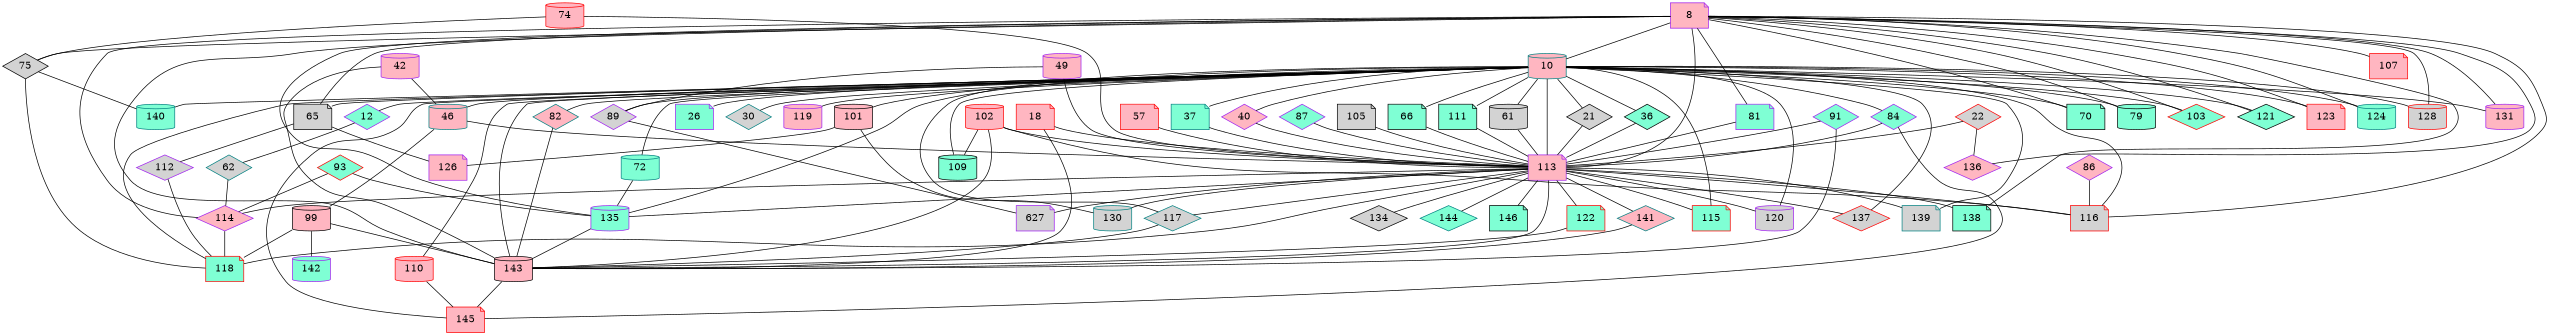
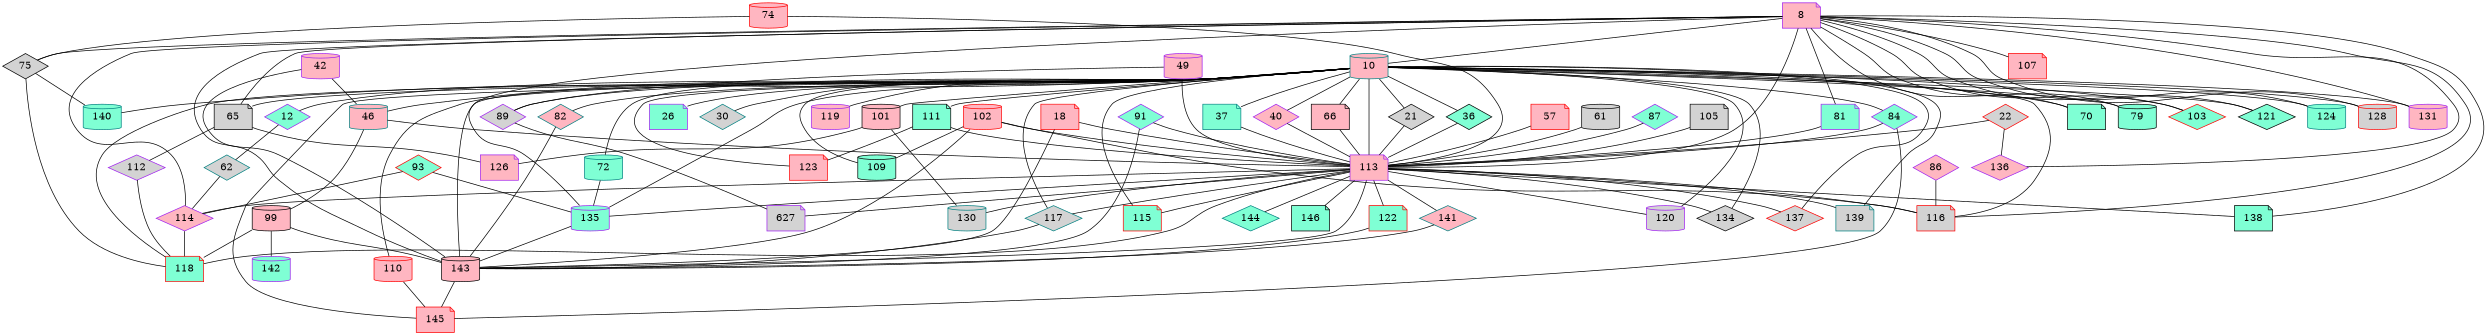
(2011, 39) -> (870, 144)
(1528, 92) -> (1733, 96)
(1407, 117) -> (1330, 117)
